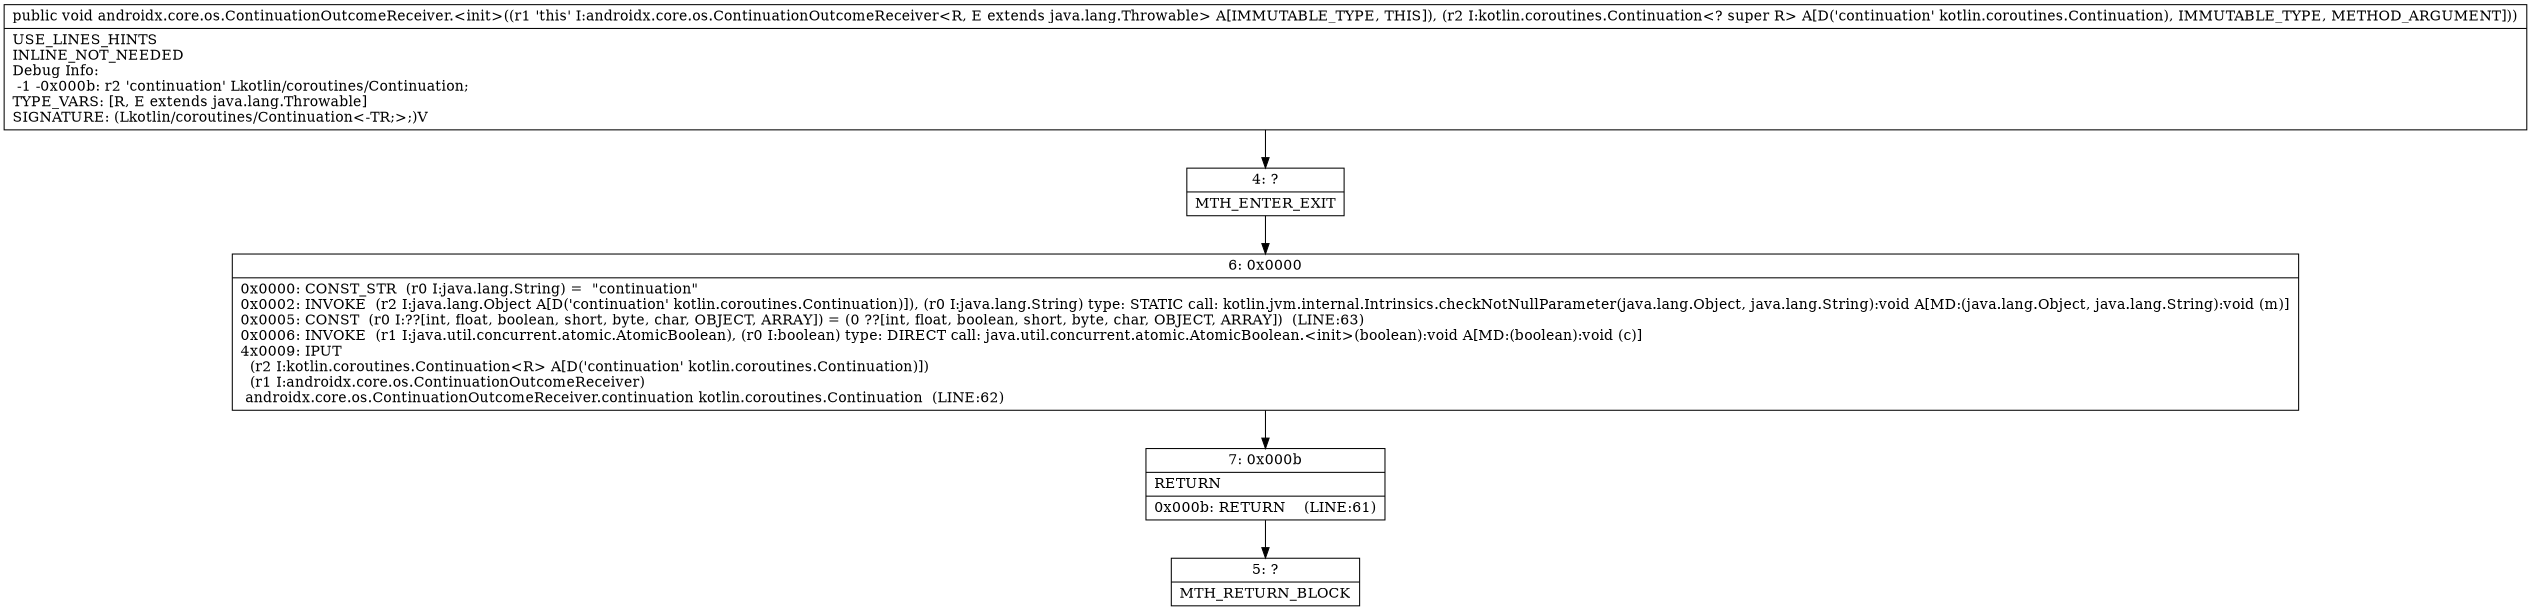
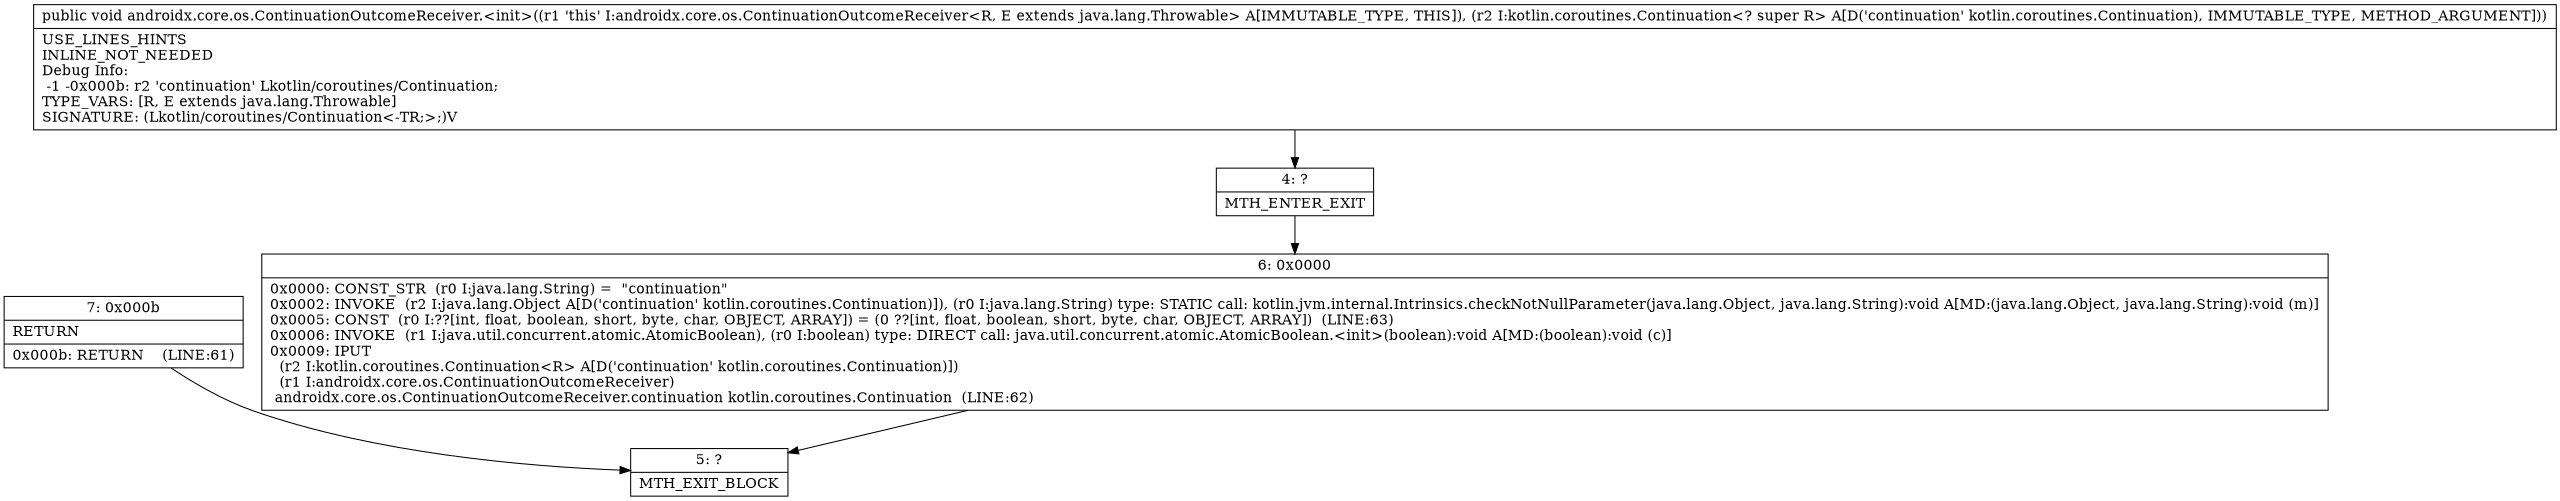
(296, 351) -> (325, 351)
(1265, 424) -> (883, 430)
(1265, 593) -> (709, 484)
